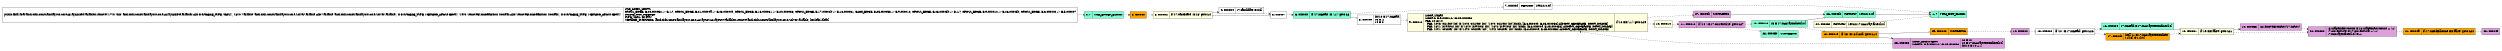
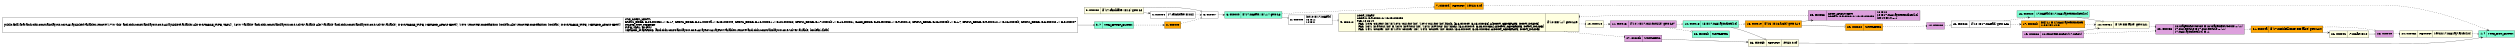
(1528, 6) -> (1459, 6)
(1850, 14) -> (1773, 43)
(1149, 15) -> (1191, 21)
(2236, 29) -> (2088, 30)
none -> (2349, 34)
none -> (2396, 34)
